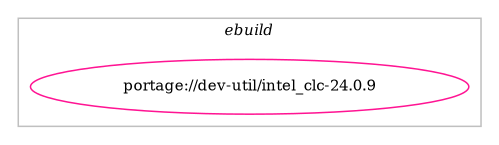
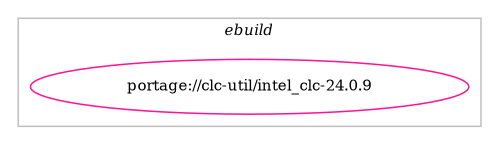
(250, 87) -> (250, 87)
